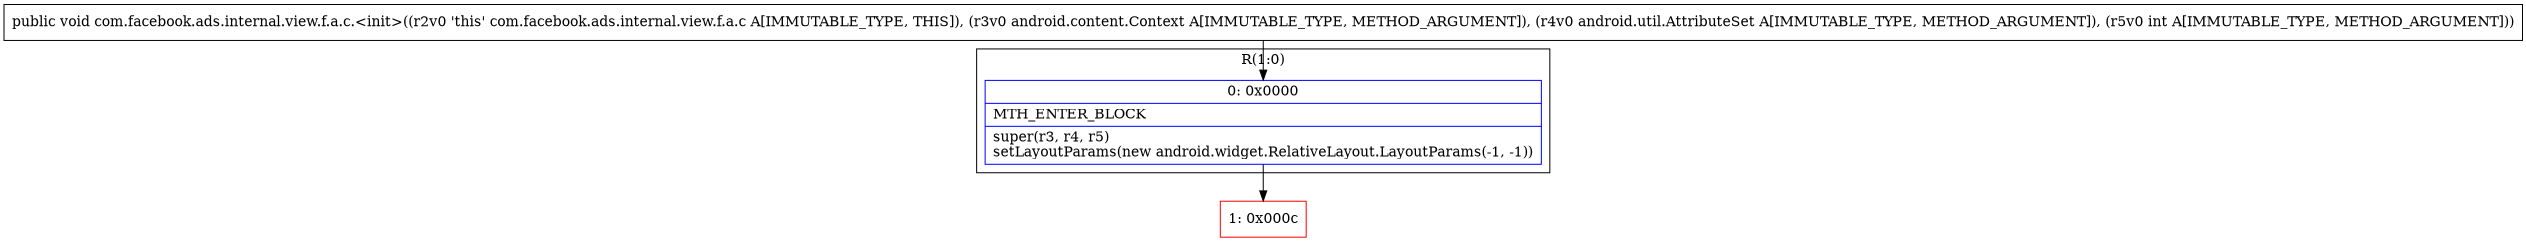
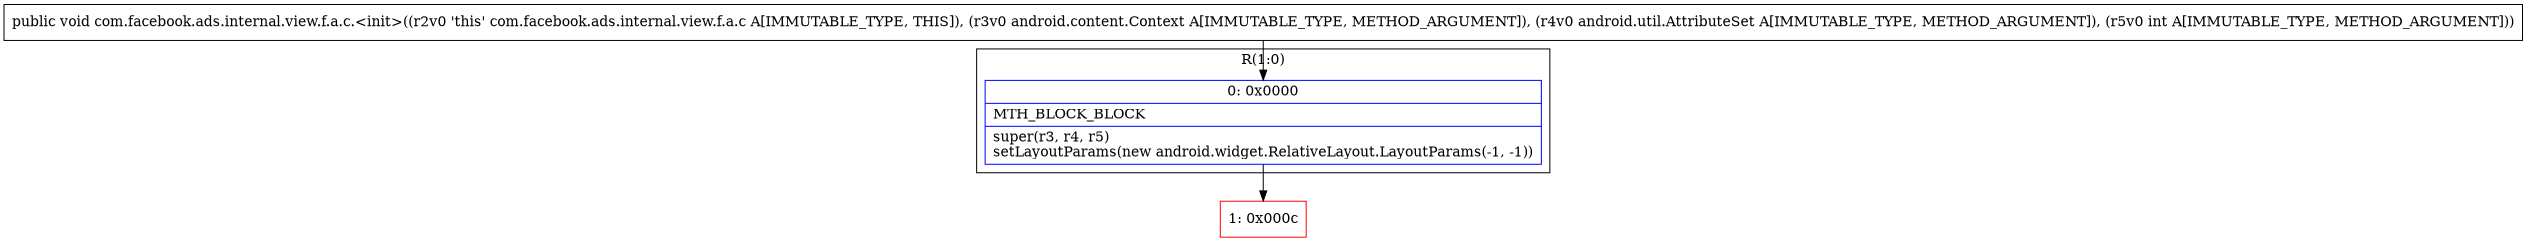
(1070, 114) -> (1070, 114)
